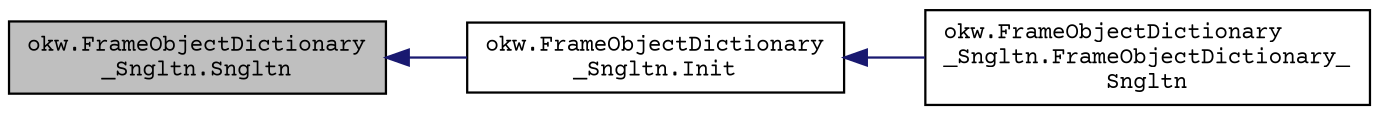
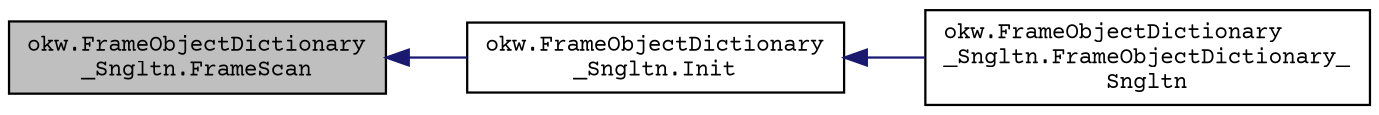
(197, 58) -> (197, 58)
